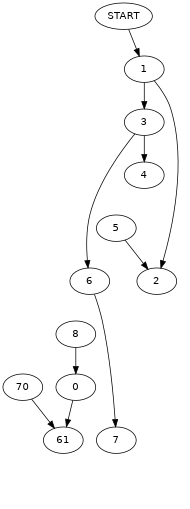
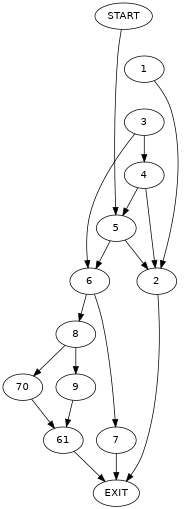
(133, 39) -> (115, 118)
(144, 92) -> none
none -> (132, 198)
none -> (150, 224)
none -> (105, 251)
none -> (84, 304)
none -> (52, 358)
(76, 387) -> (76, 387)
none -> (116, 493)
